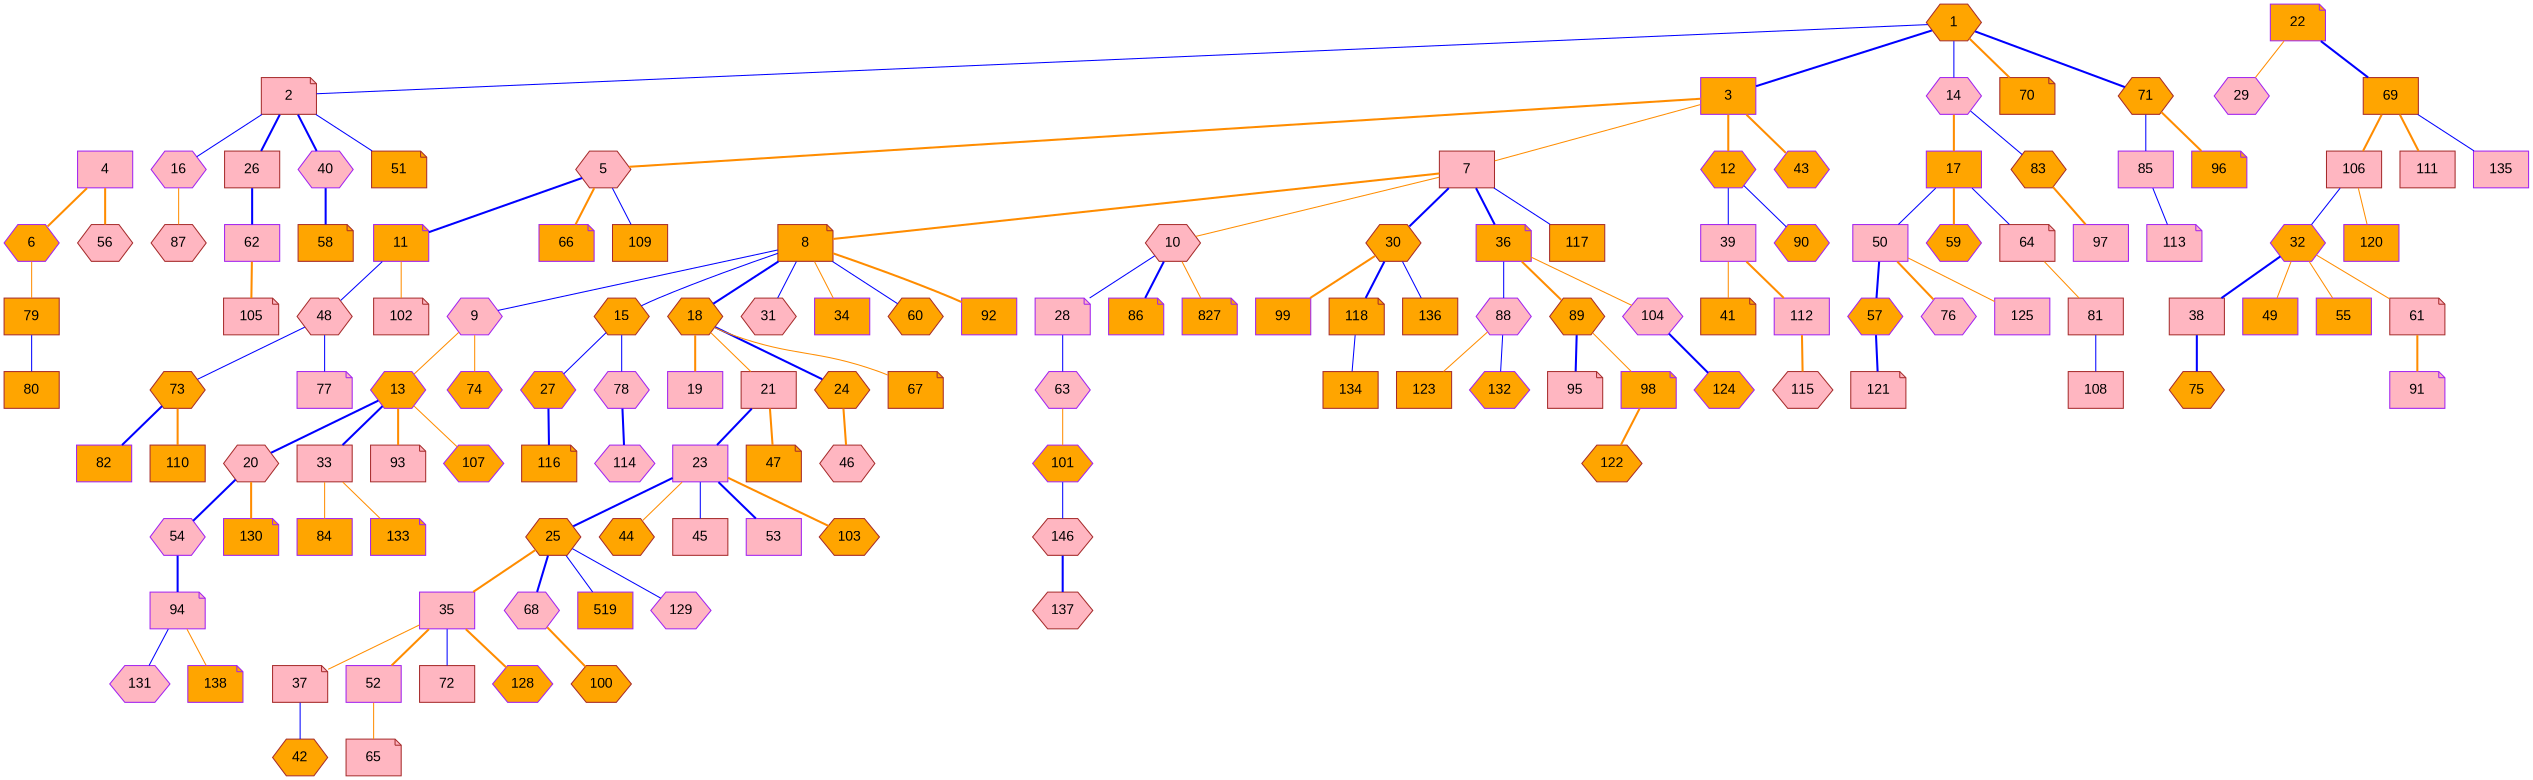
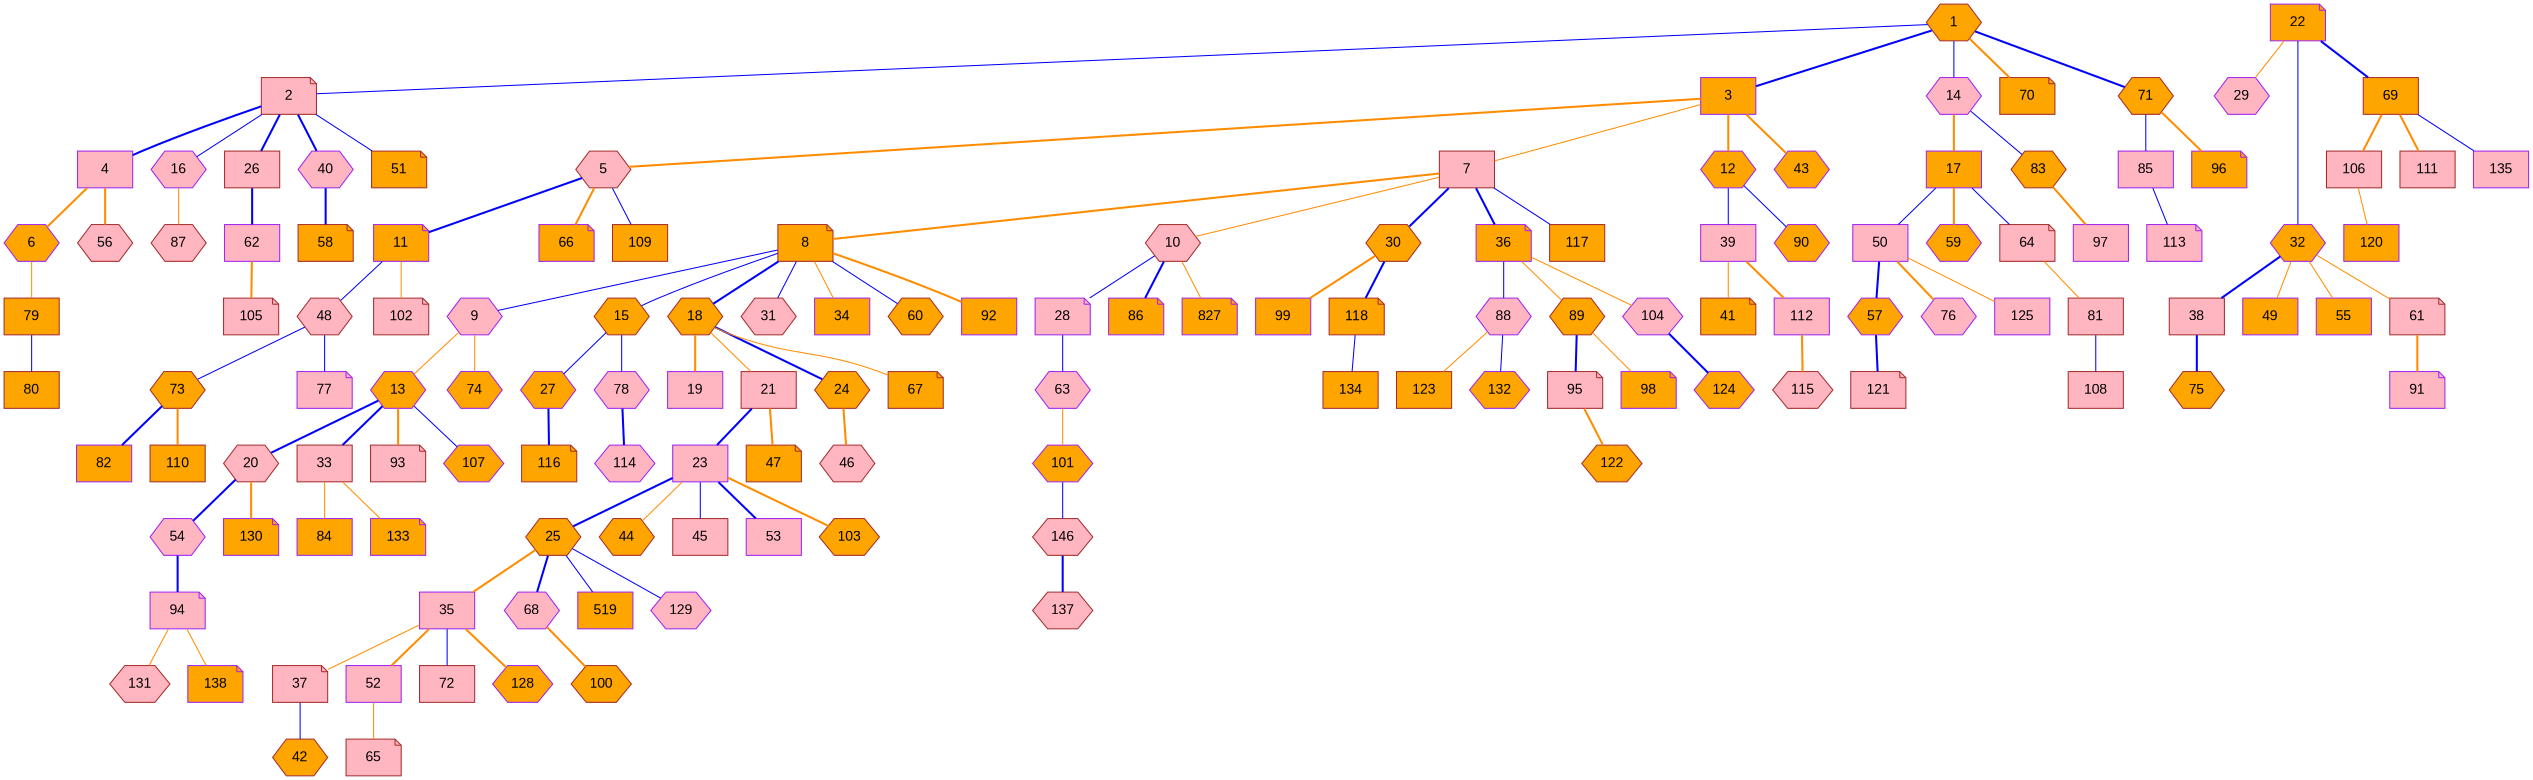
none -> (197, 130)
(2326, 206) -> (2298, 133)
(1542, 281) -> (1542, 281)
(1430, 316) -> none
(436, 426) -> (436, 426)
(1630, 427) -> (1594, 427)
(159, 647) -> (159, 647)
(140, 684) -> (140, 684)
